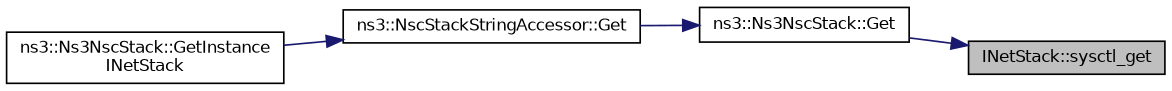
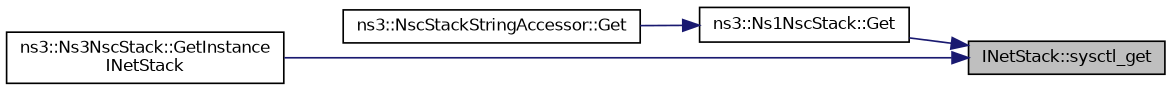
(804, 25) -> (804, 25)
(305, 43) -> (618, 58)
